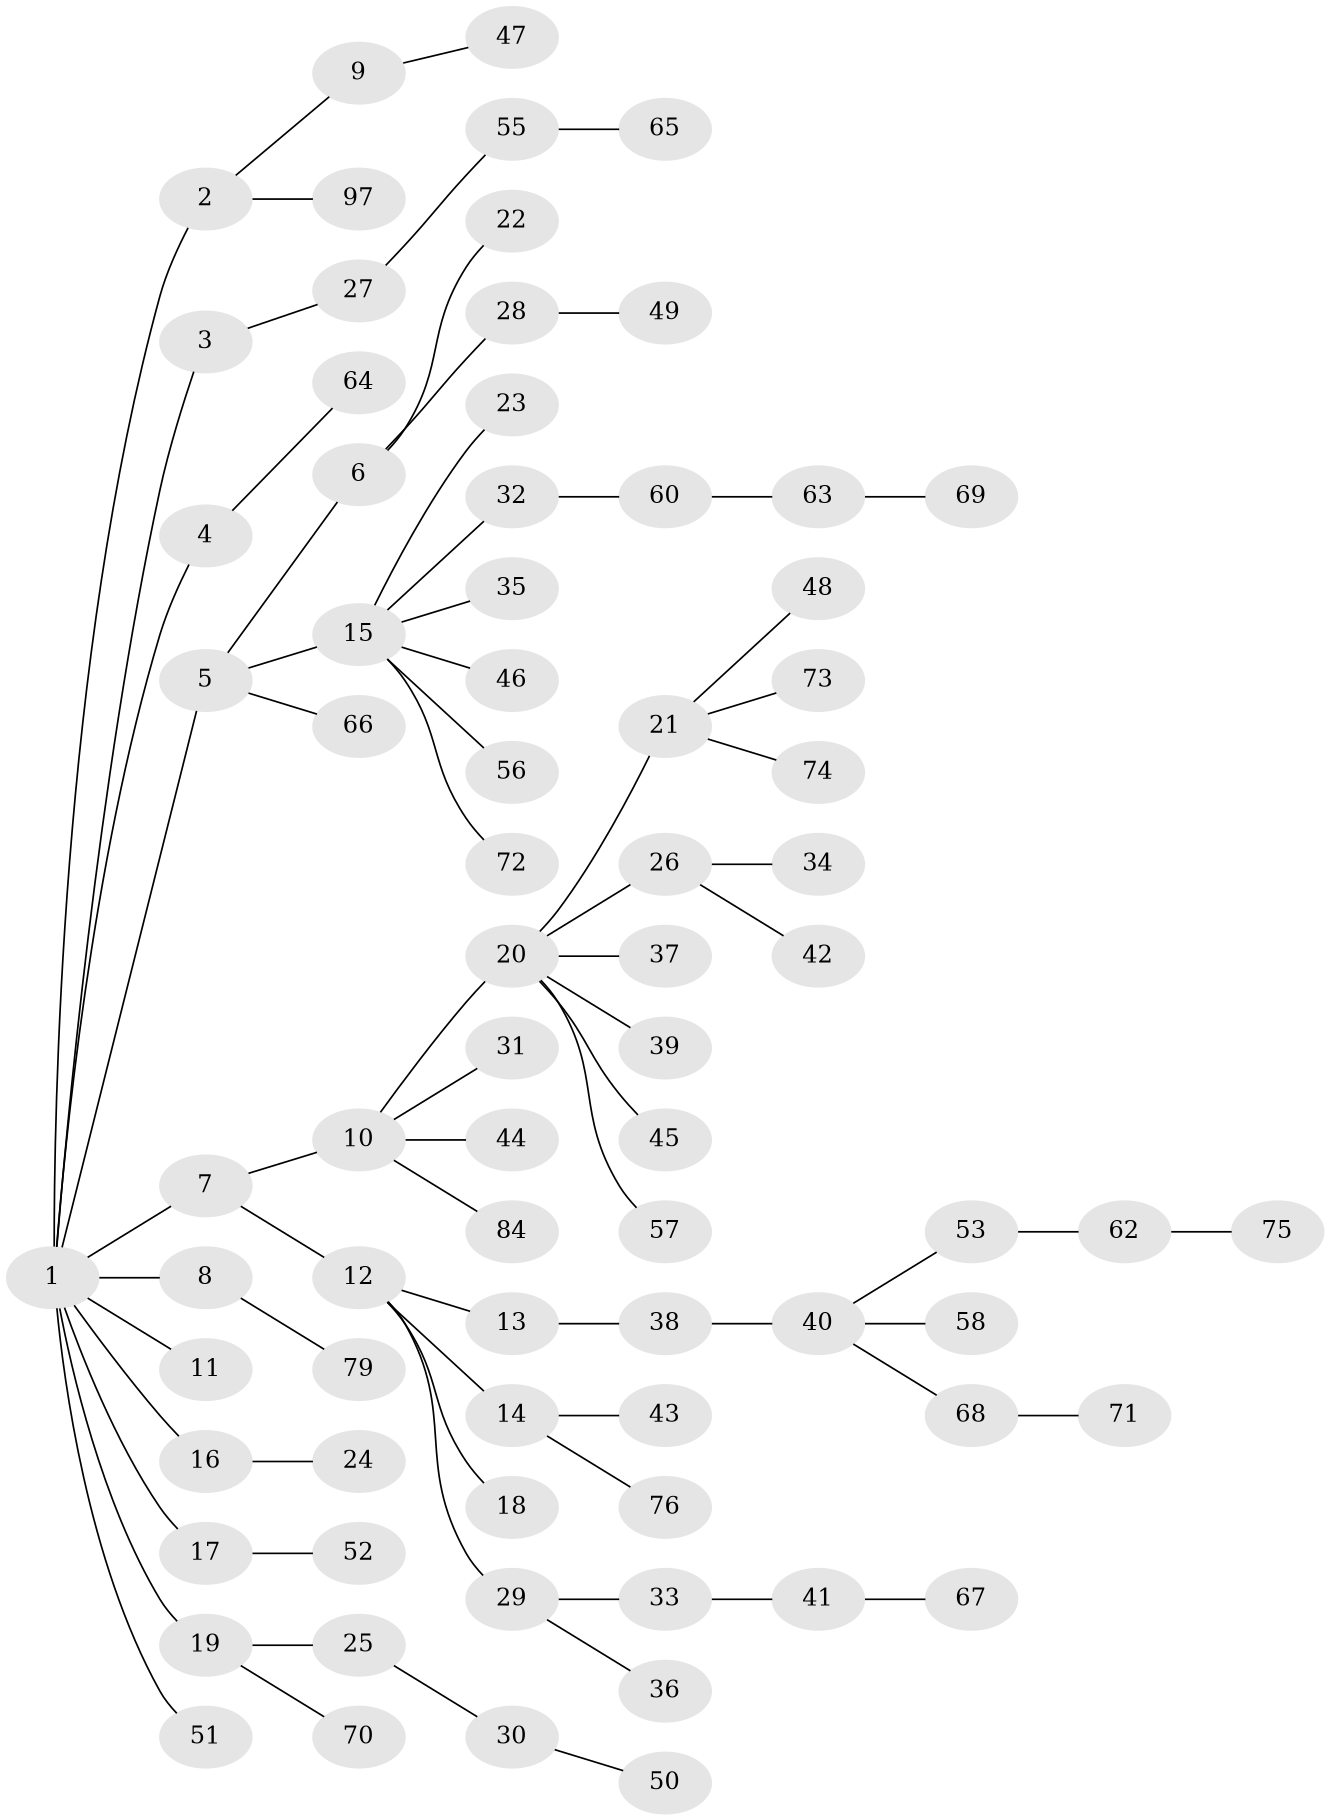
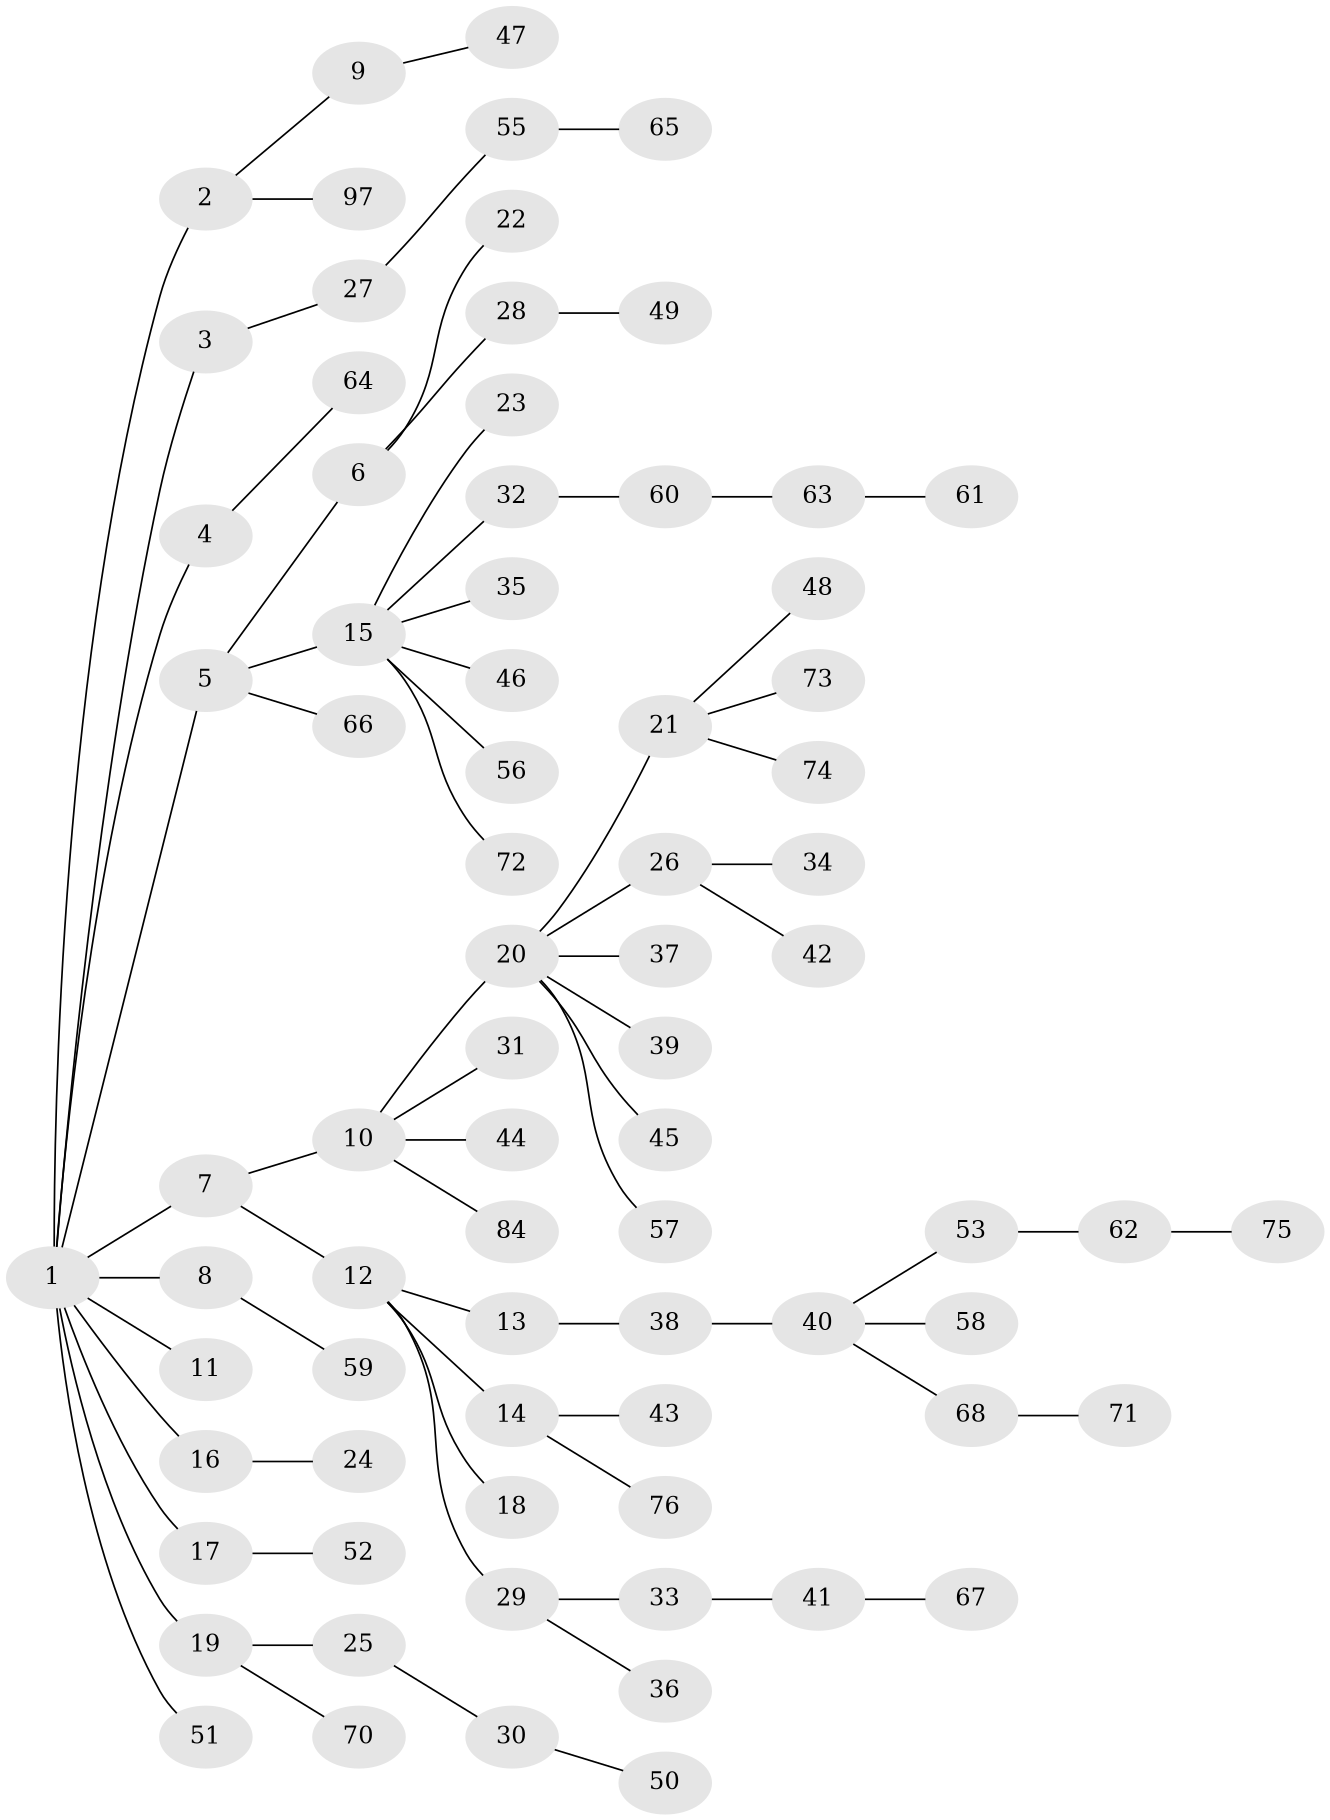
(971, 497) -> (971, 497)
(359, 1370) -> (359, 1370)
